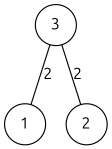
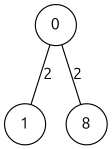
(56, 25) -> (56, 25)
(87, 124) -> (87, 124)
